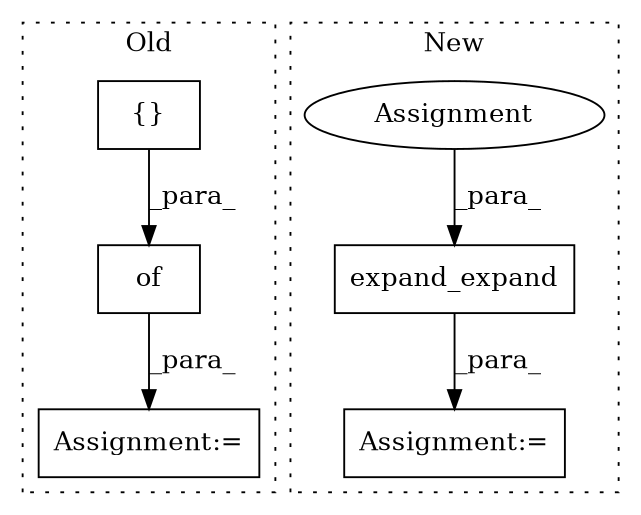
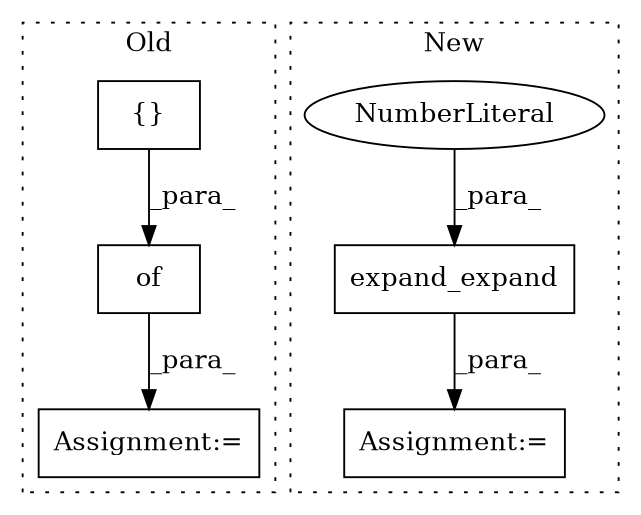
(455, 115) -> (455, 115)
